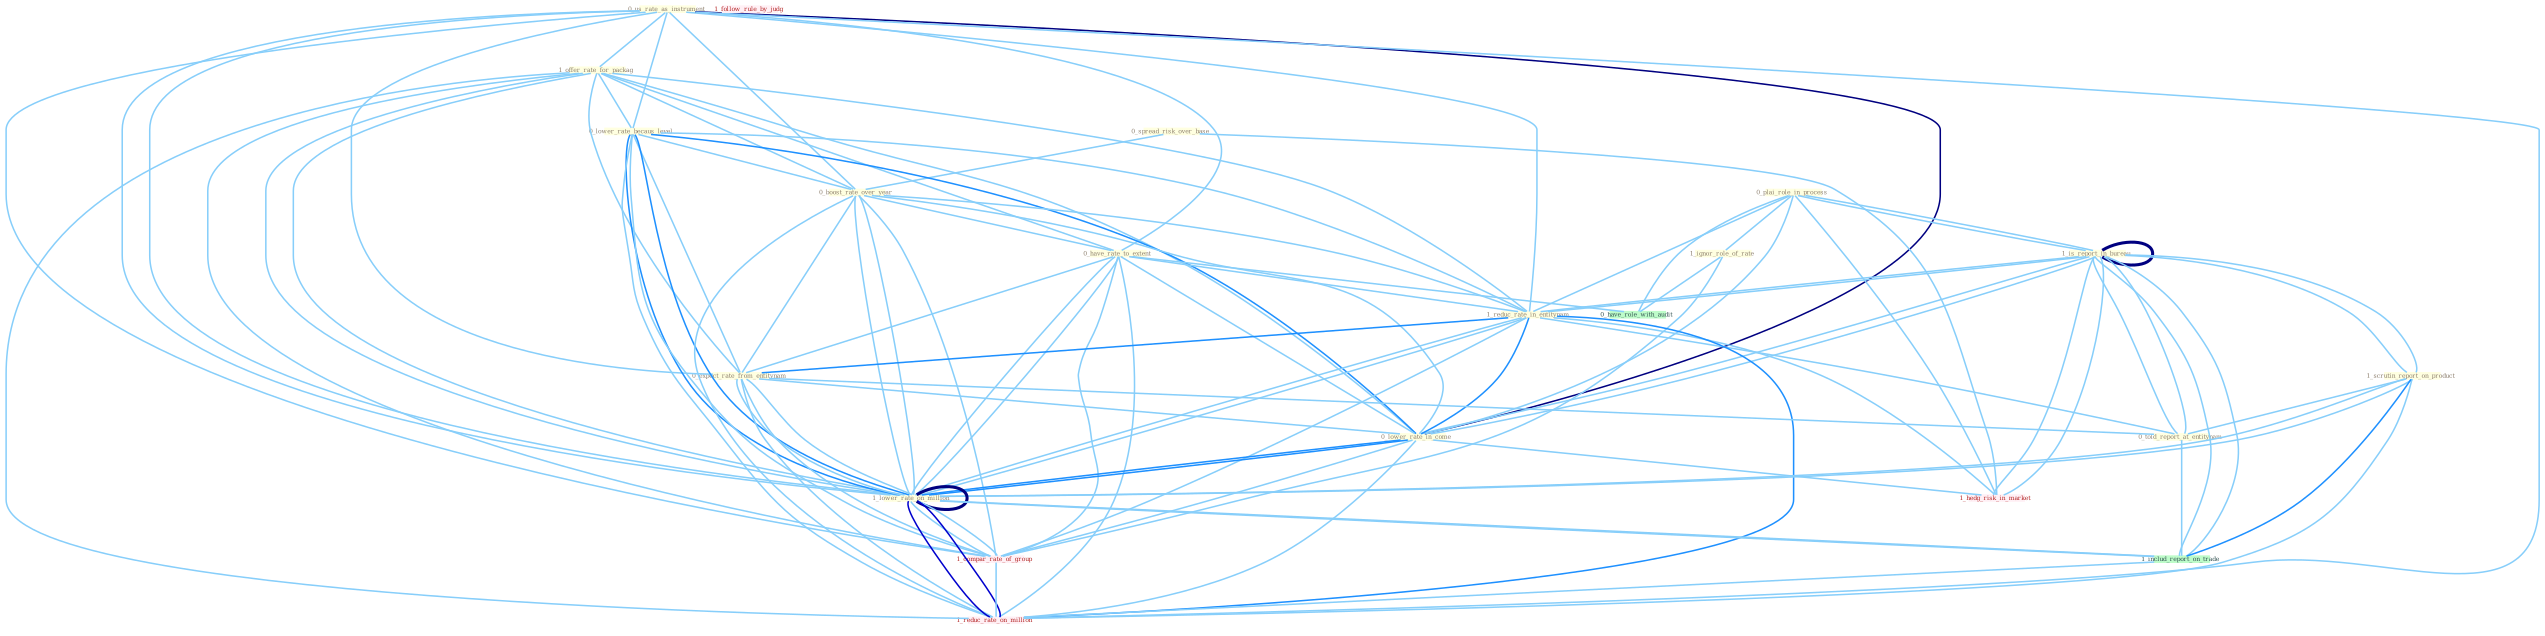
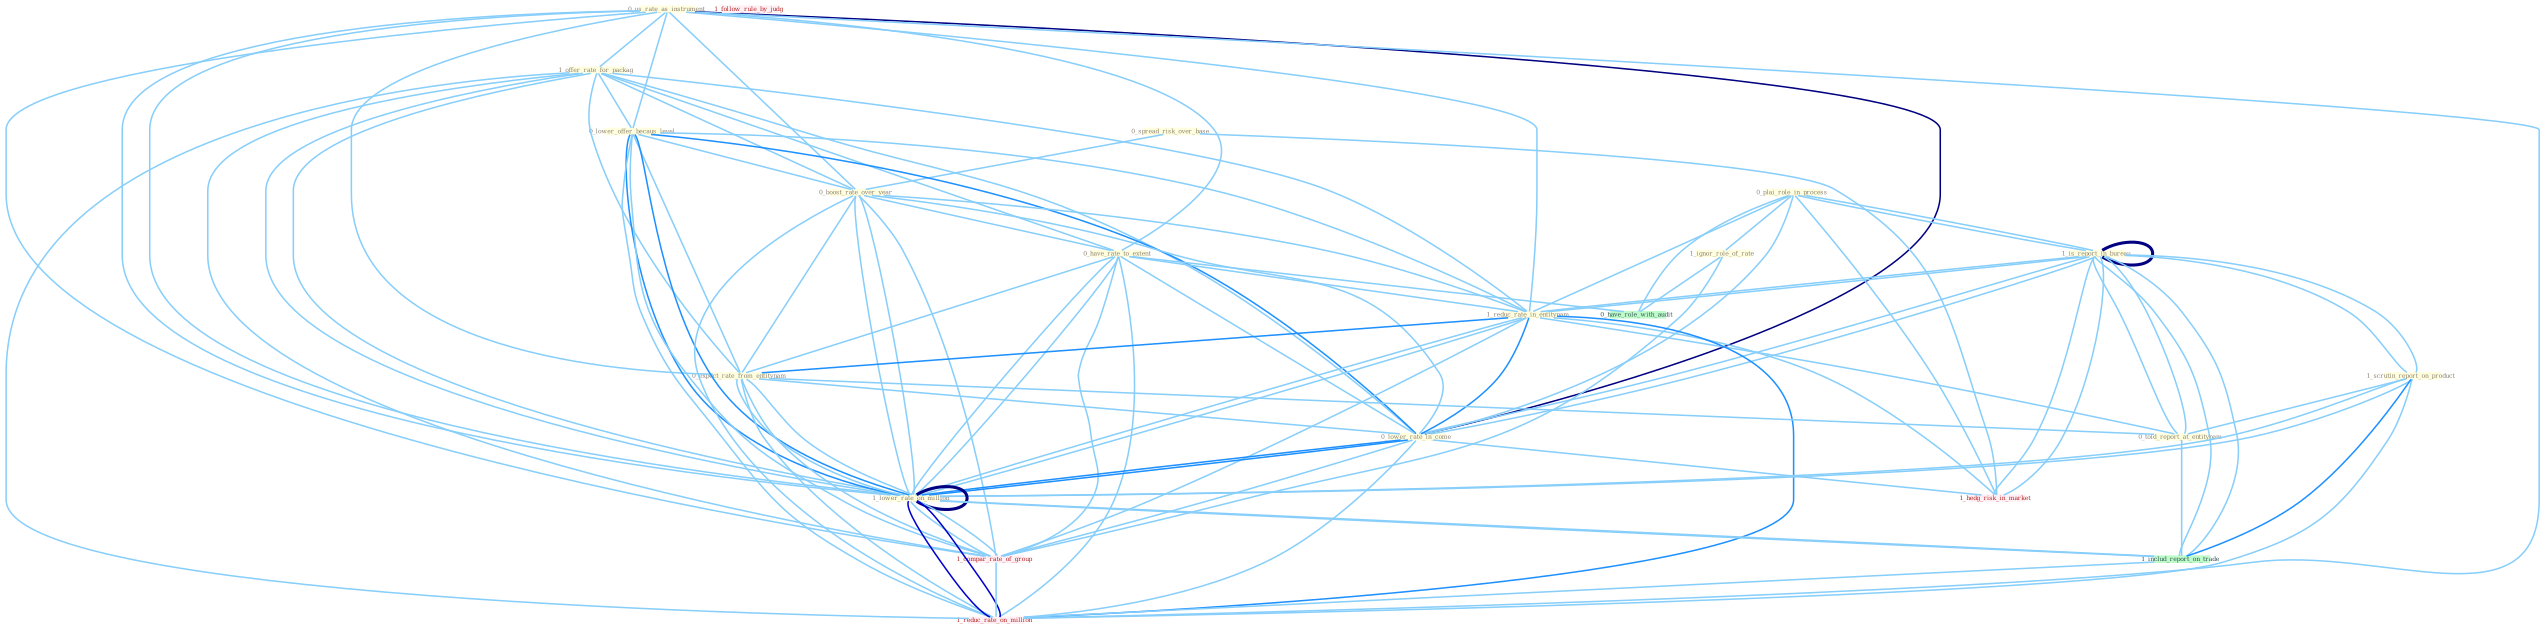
(632, 131) -> (632, 131)
